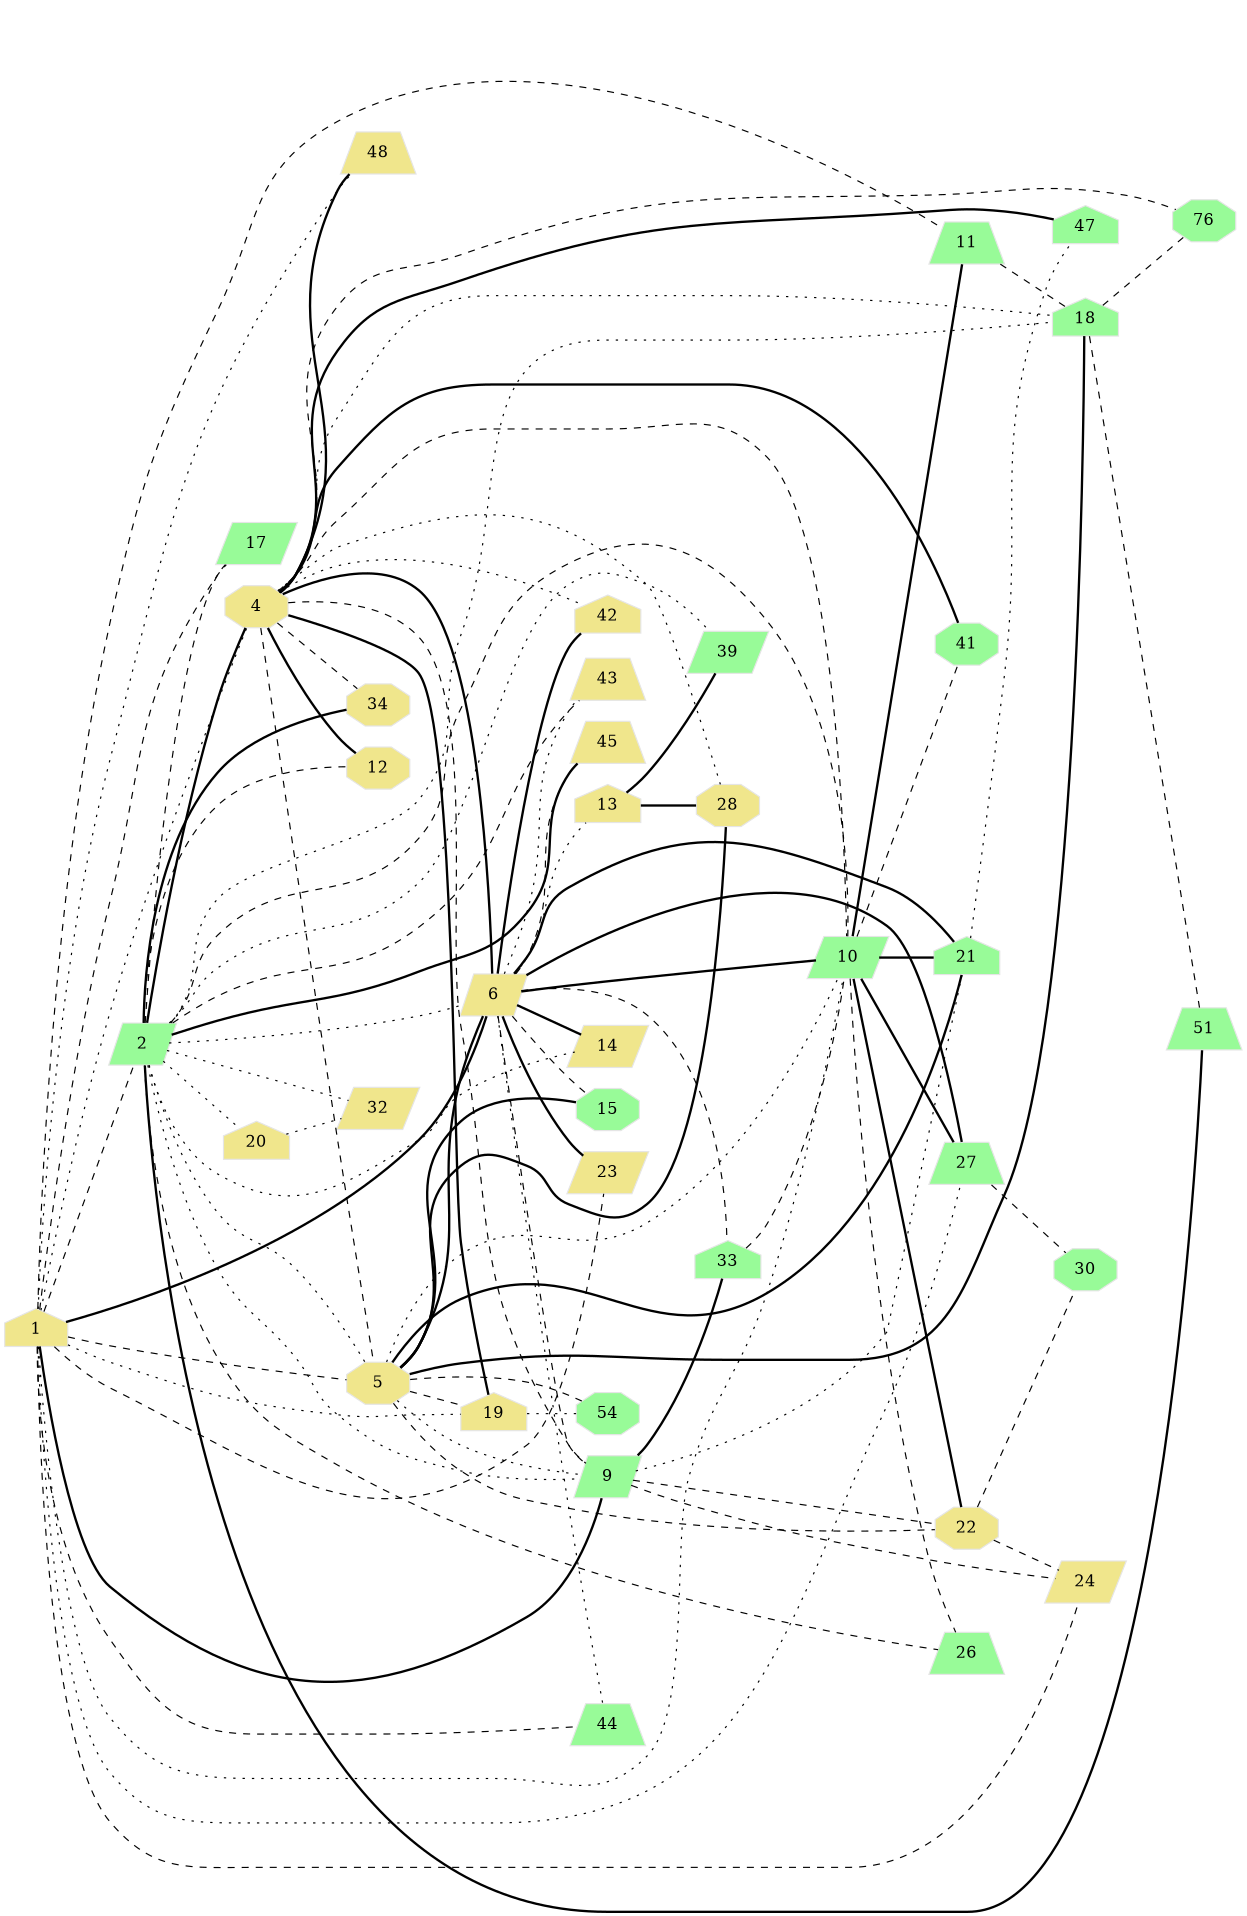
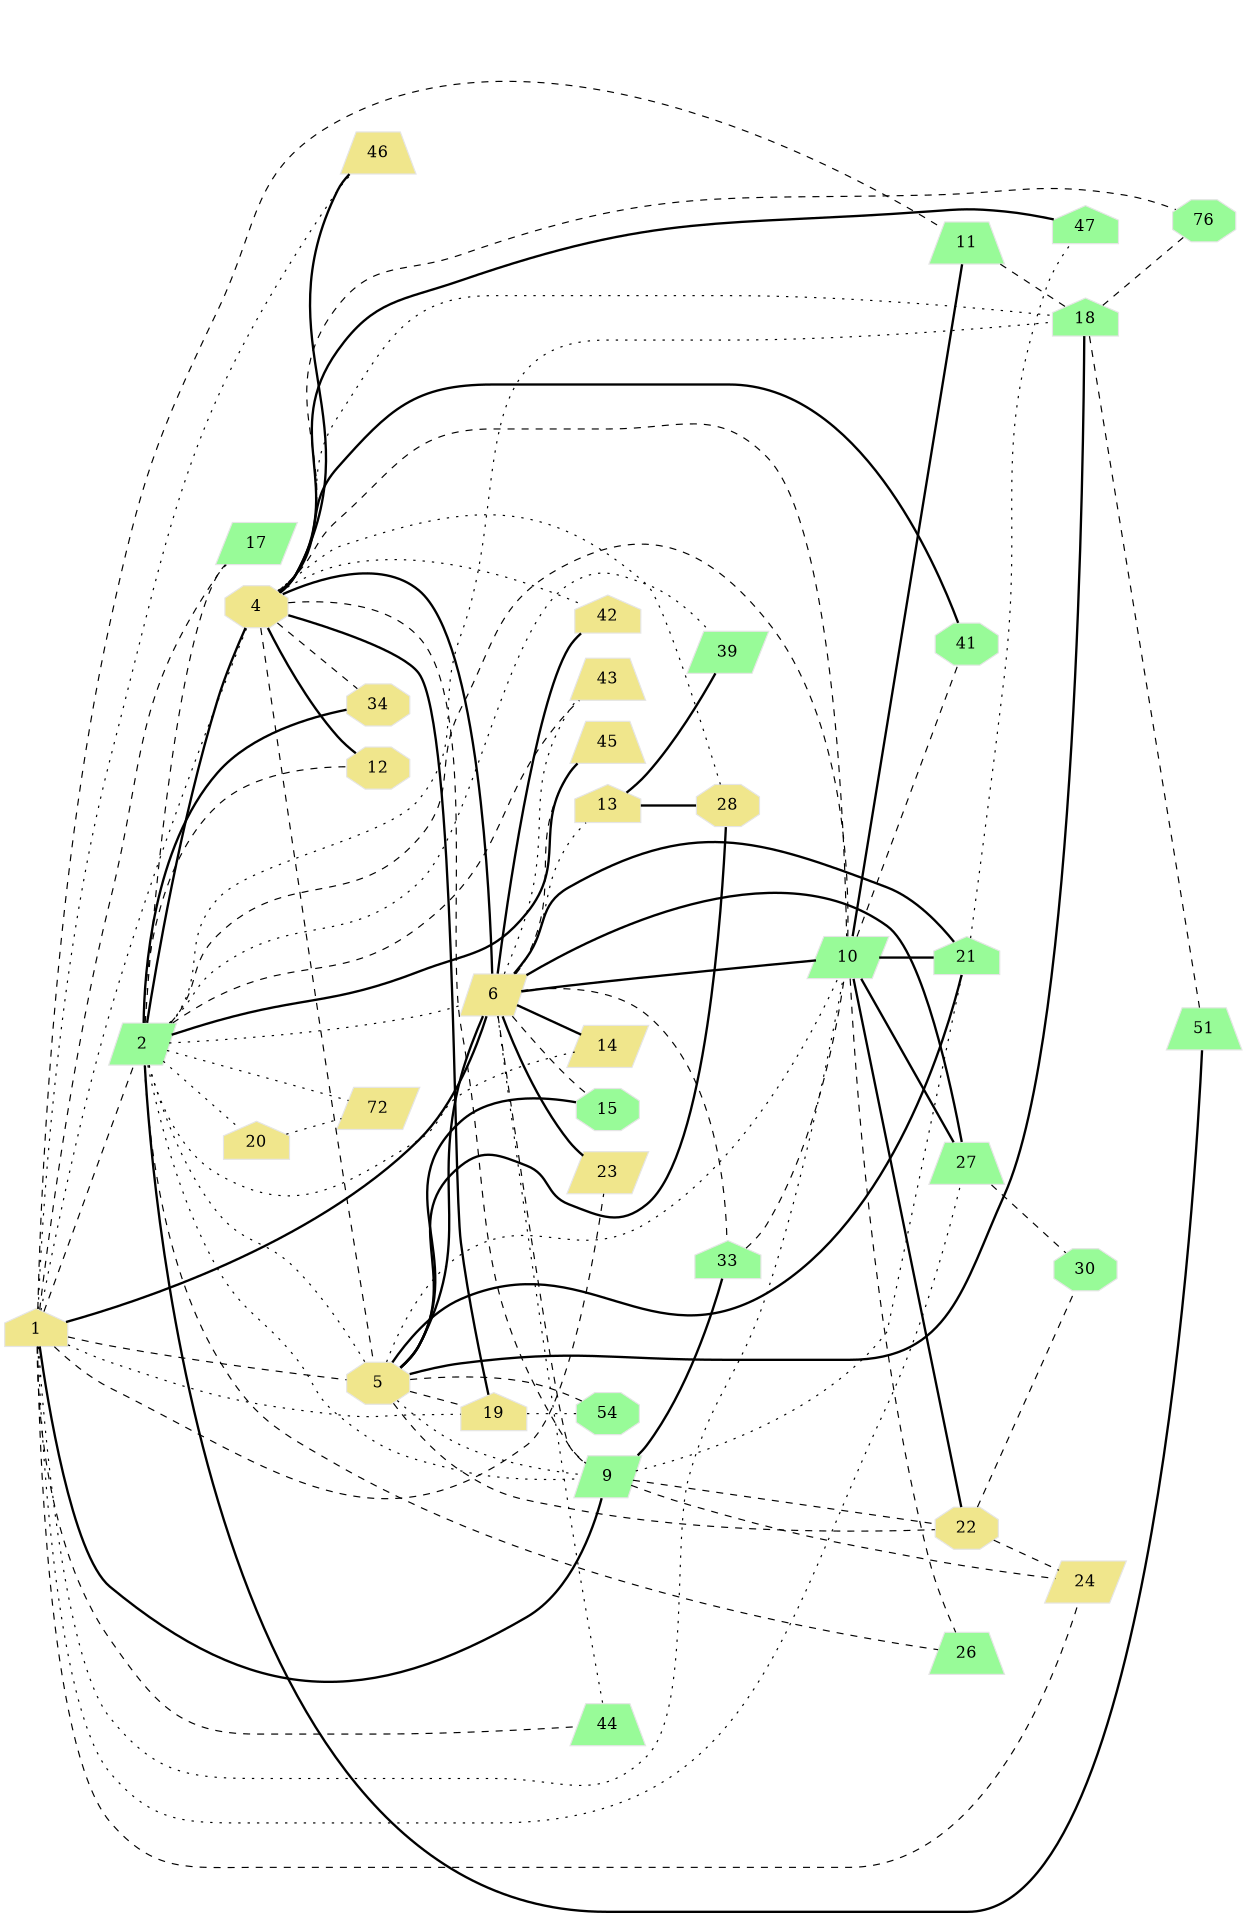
(378, 153) -> (378, 153)
(378, 1108) -> (378, 1108)
